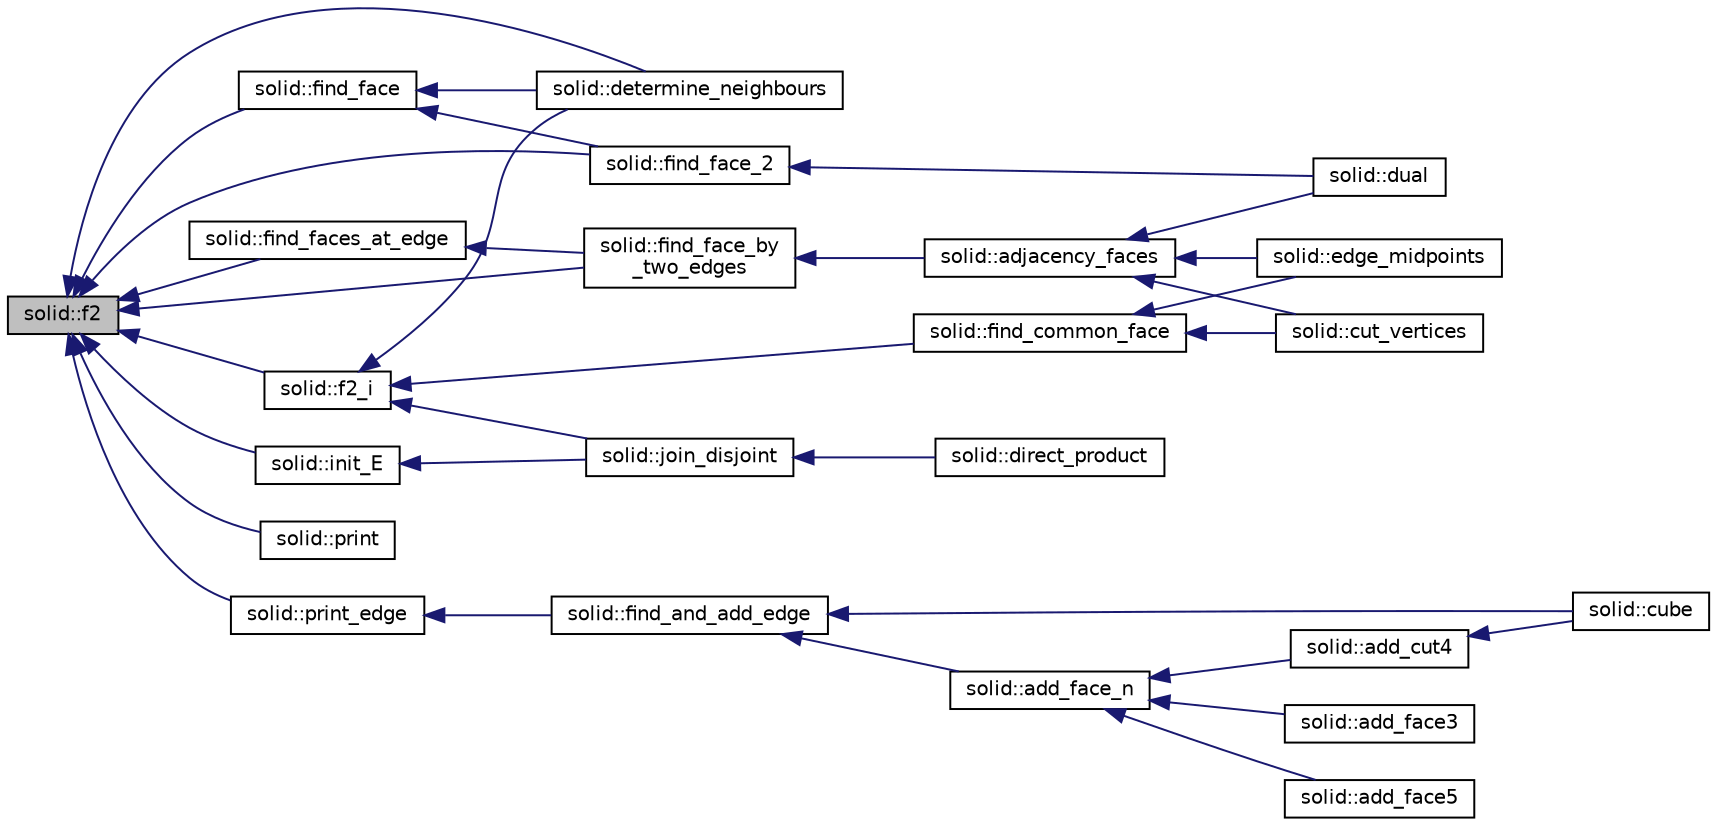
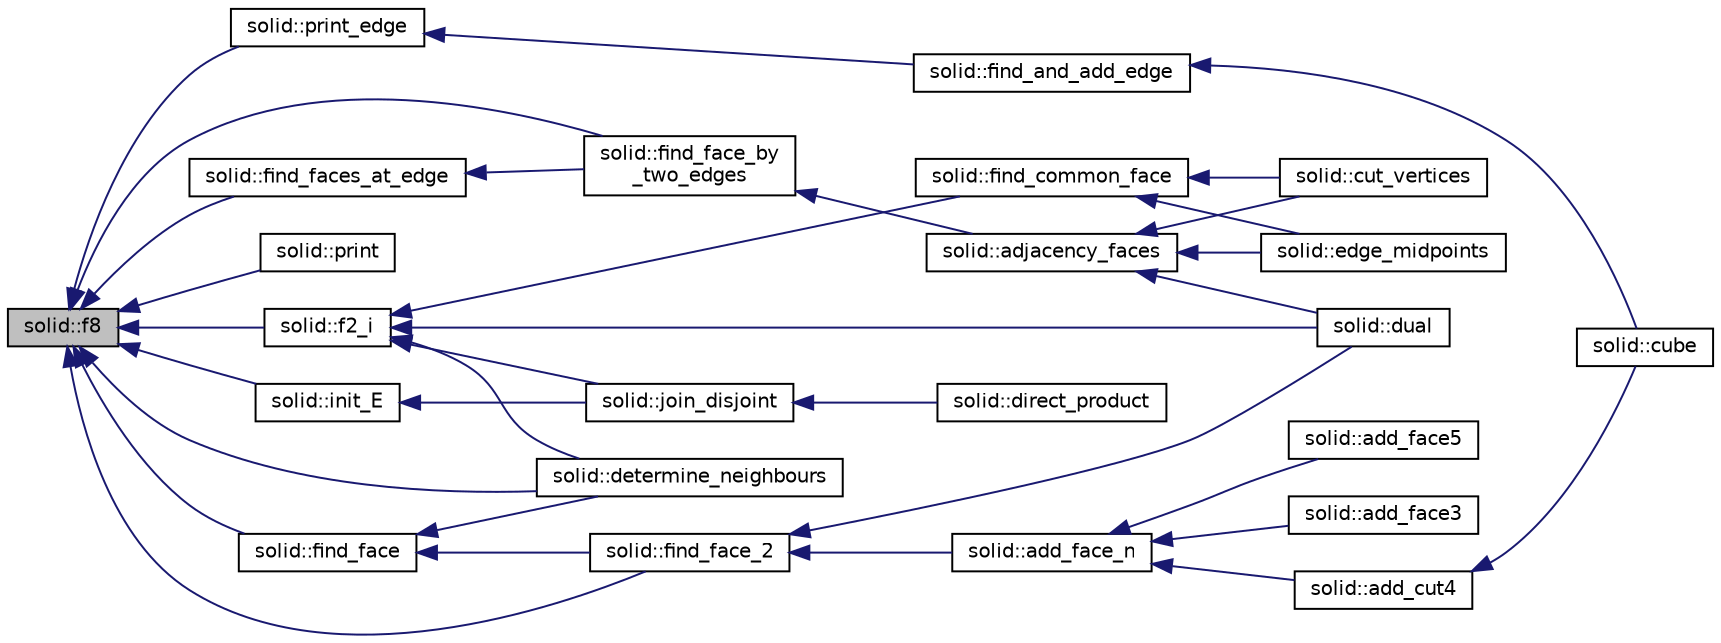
(63, 315) -> (63, 328)
none -> (864, 328)
(880, 655) -> (881, 553)
